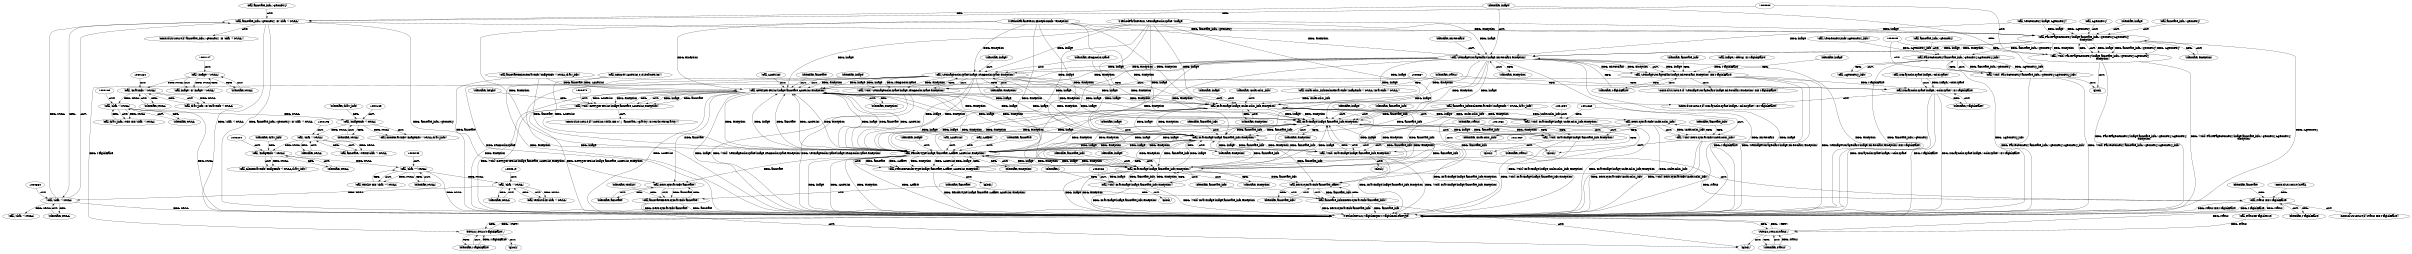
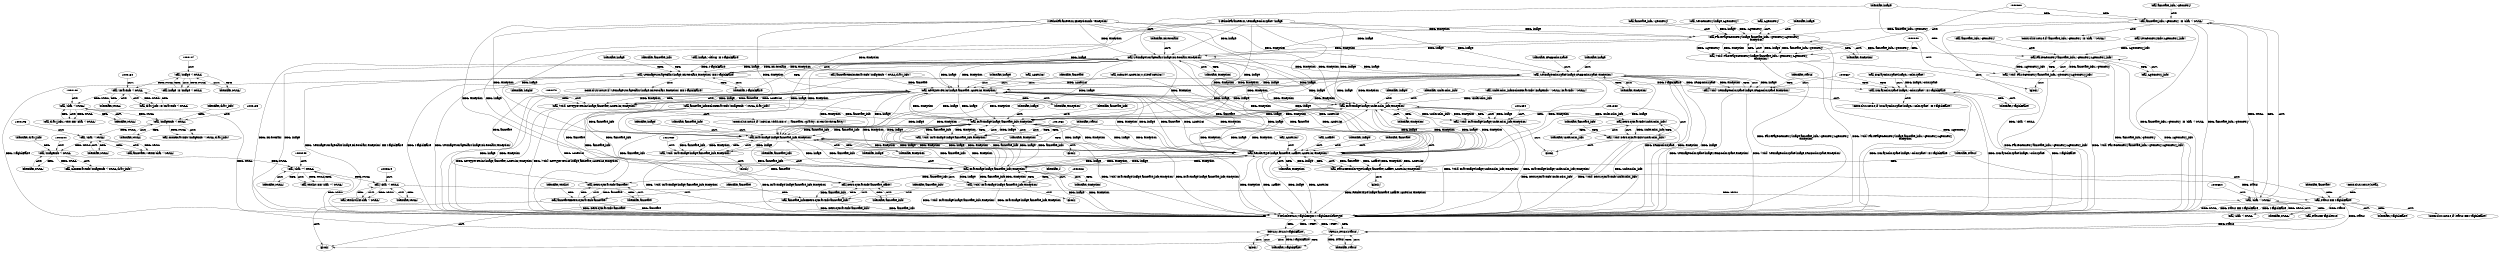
(1157, 89) -> (1464, 110)
